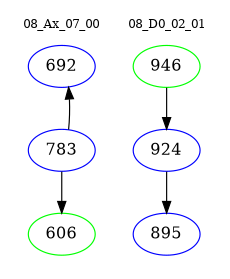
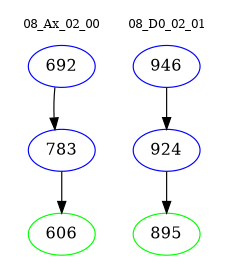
(62, 25) -> (62, 25)
(167, 66) -> (167, 66)
(70, 114) -> (54, 103)
(167, 234) -> (167, 234)
